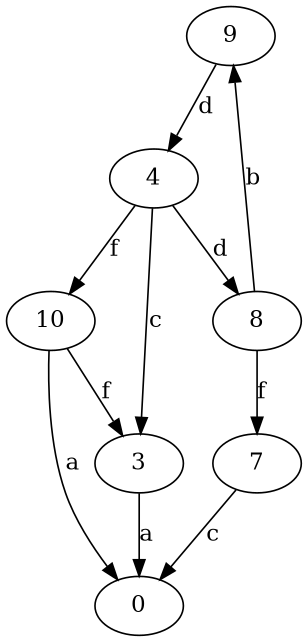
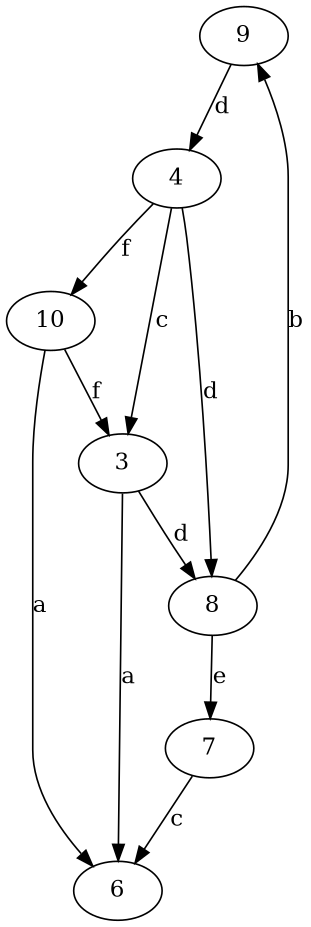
(262, 392) -> (220, 677)
none -> (162, 528)
(139, 606) -> (118, 891)
